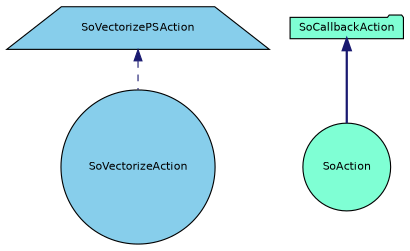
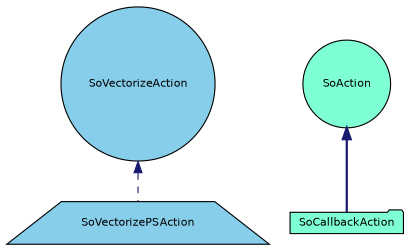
(138, 75) -> (138, 187)
(347, 87) -> (347, 176)
